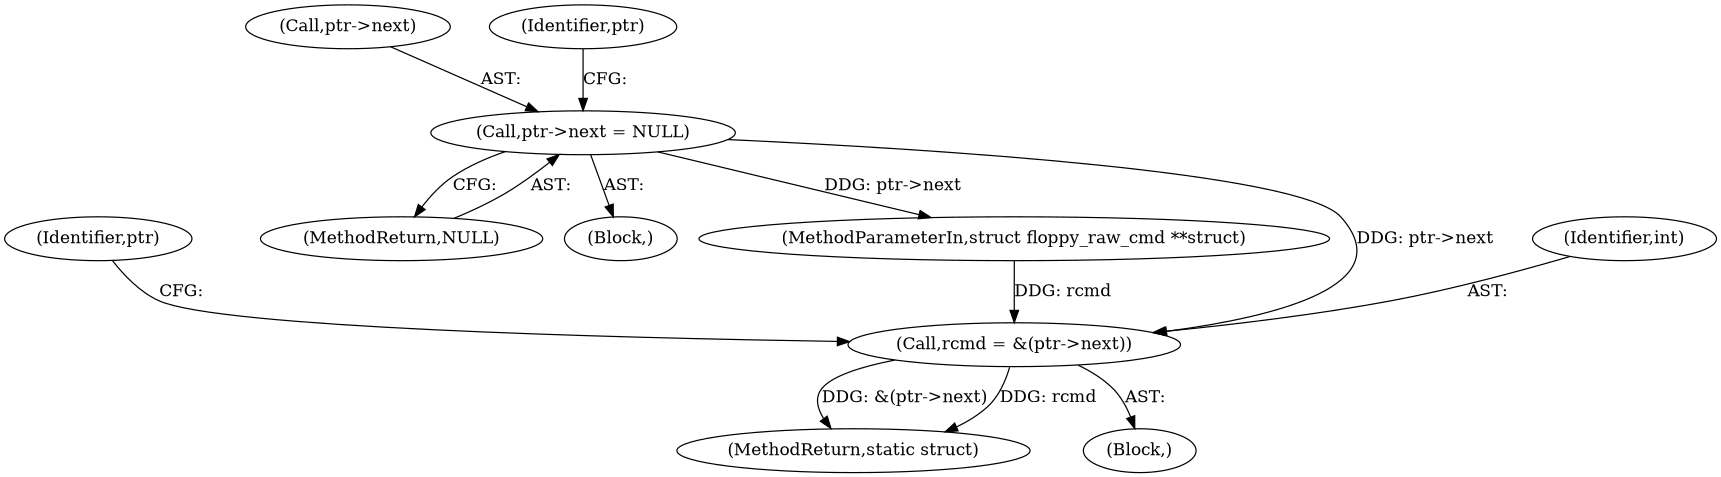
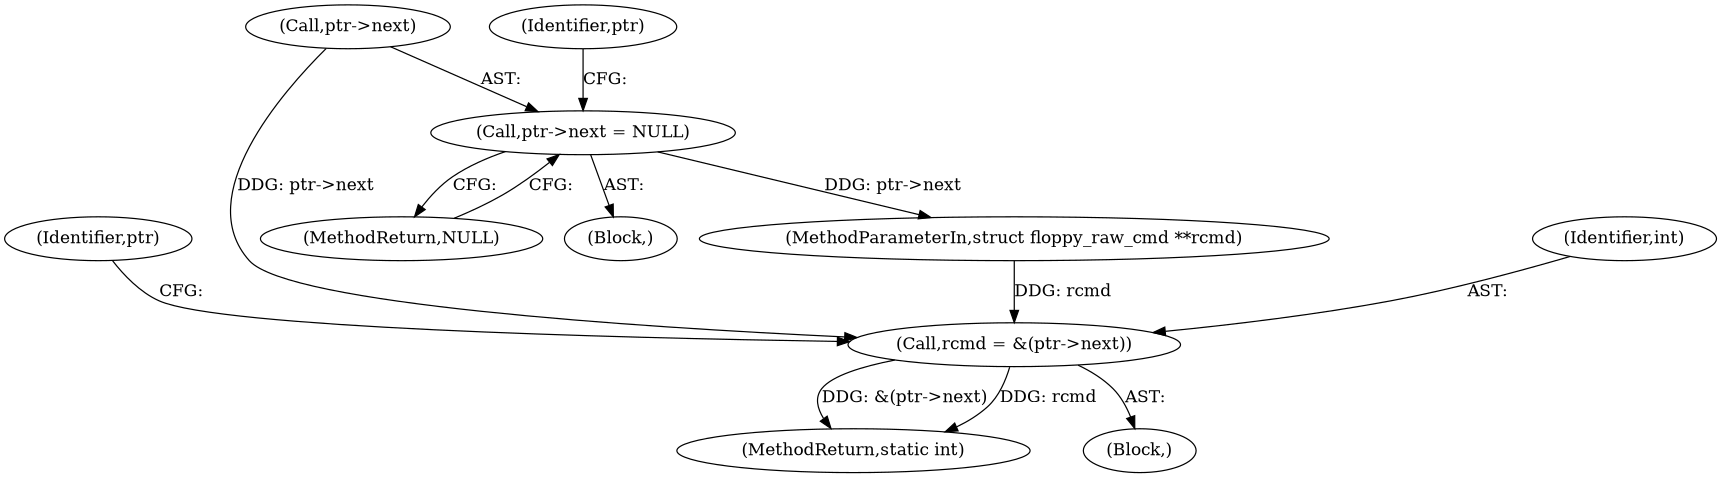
(1165, 173) -> (421, 304)
(554, 186) -> (554, 186)
(1014, 239) -> (1014, 239)
(853, 451) -> (853, 451)
